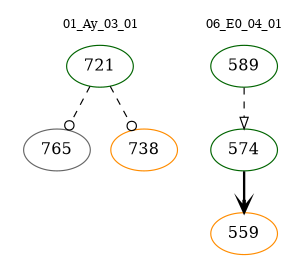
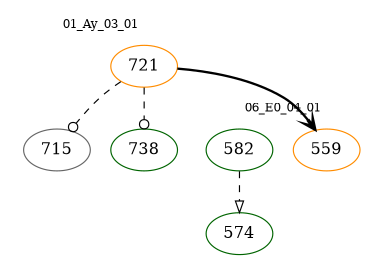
(100, 66) -> (144, 66)
(244, 66) -> (239, 150)
(57, 150) -> (57, 150)
(144, 150) -> (144, 150)
(244, 186) -> (248, 82)
